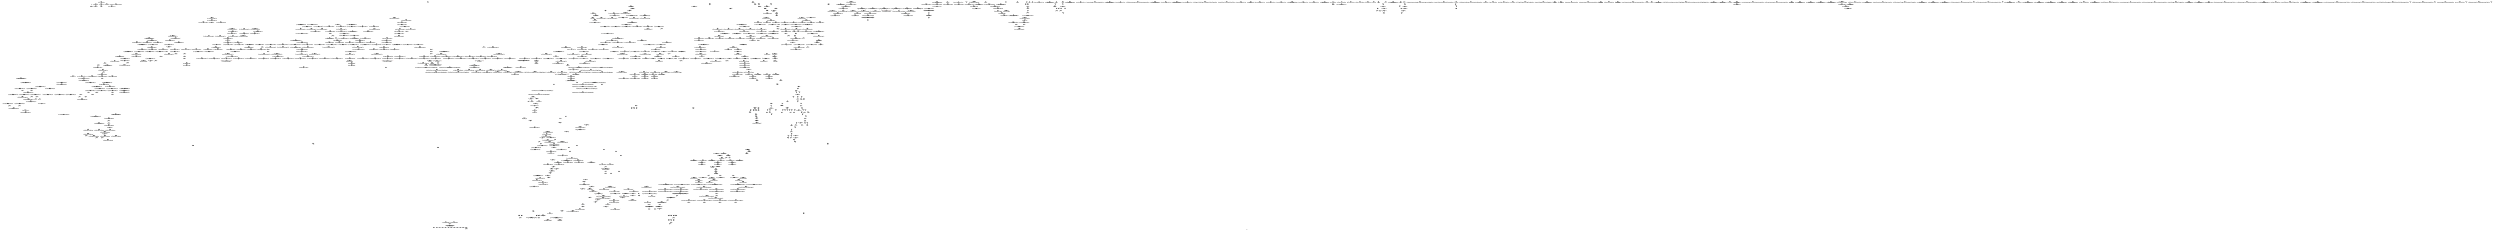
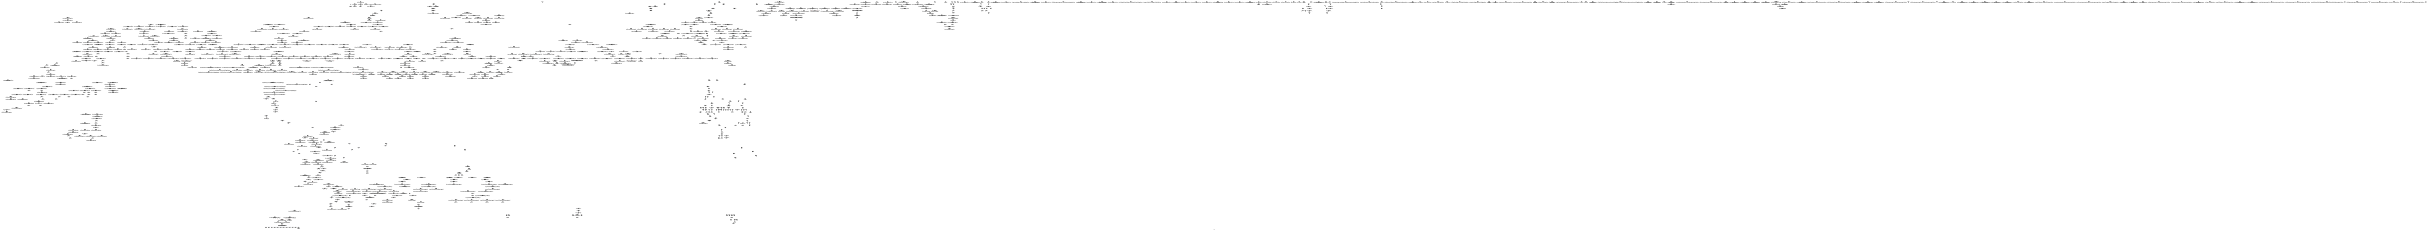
none -> (1412, 2)
none -> (512, 54)
